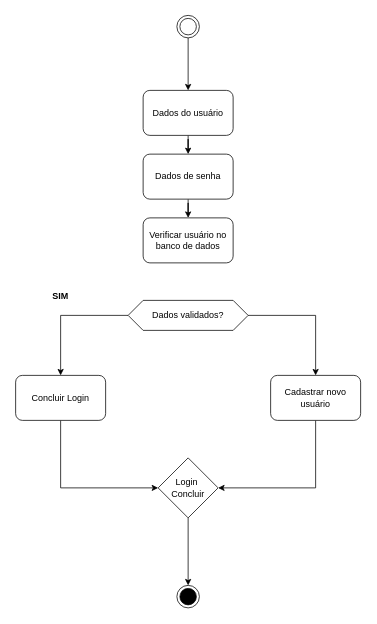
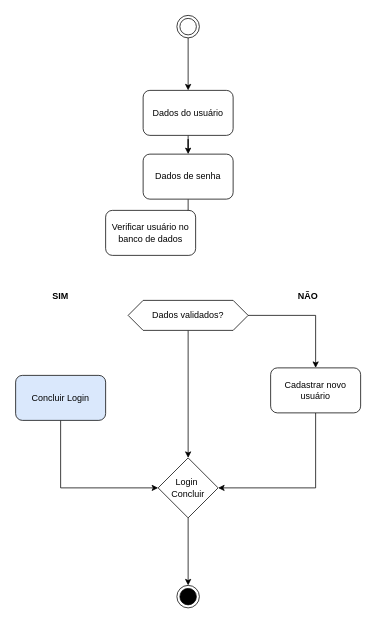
(188, 240) -> (150, 233)
none -> (308, 297)
(66, 315) -> (188, 451)
(60, 398) -> (60, 398)
(315, 398) -> (315, 390)
